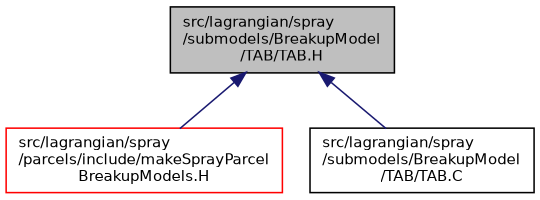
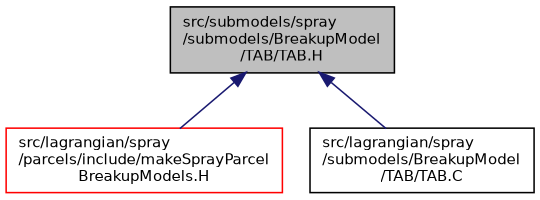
(282, 40) -> (282, 40)
